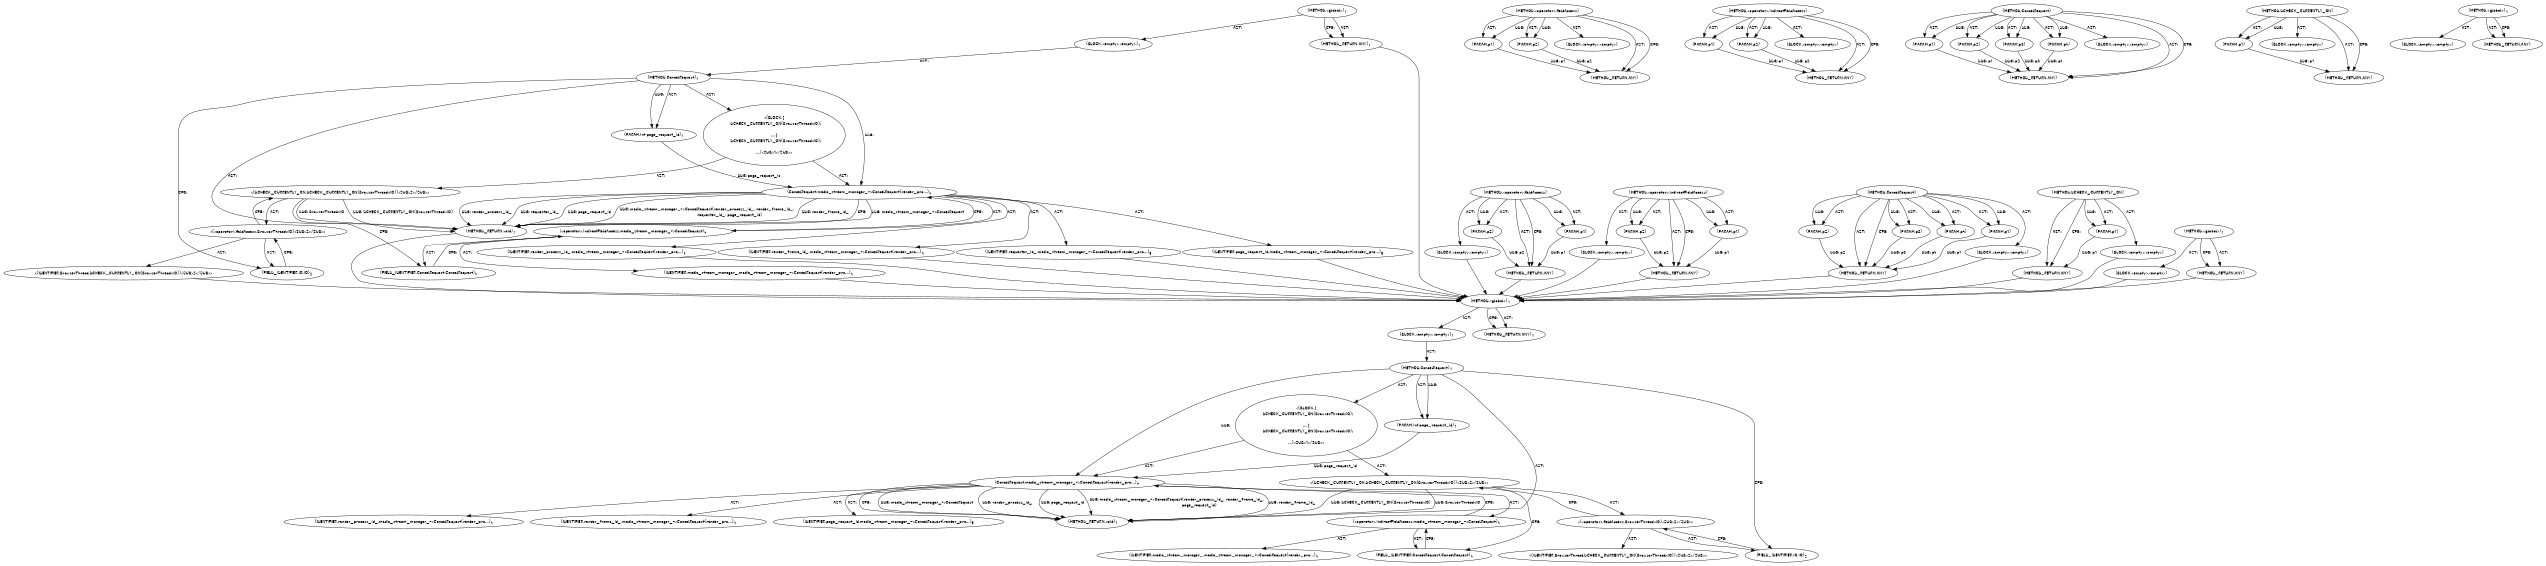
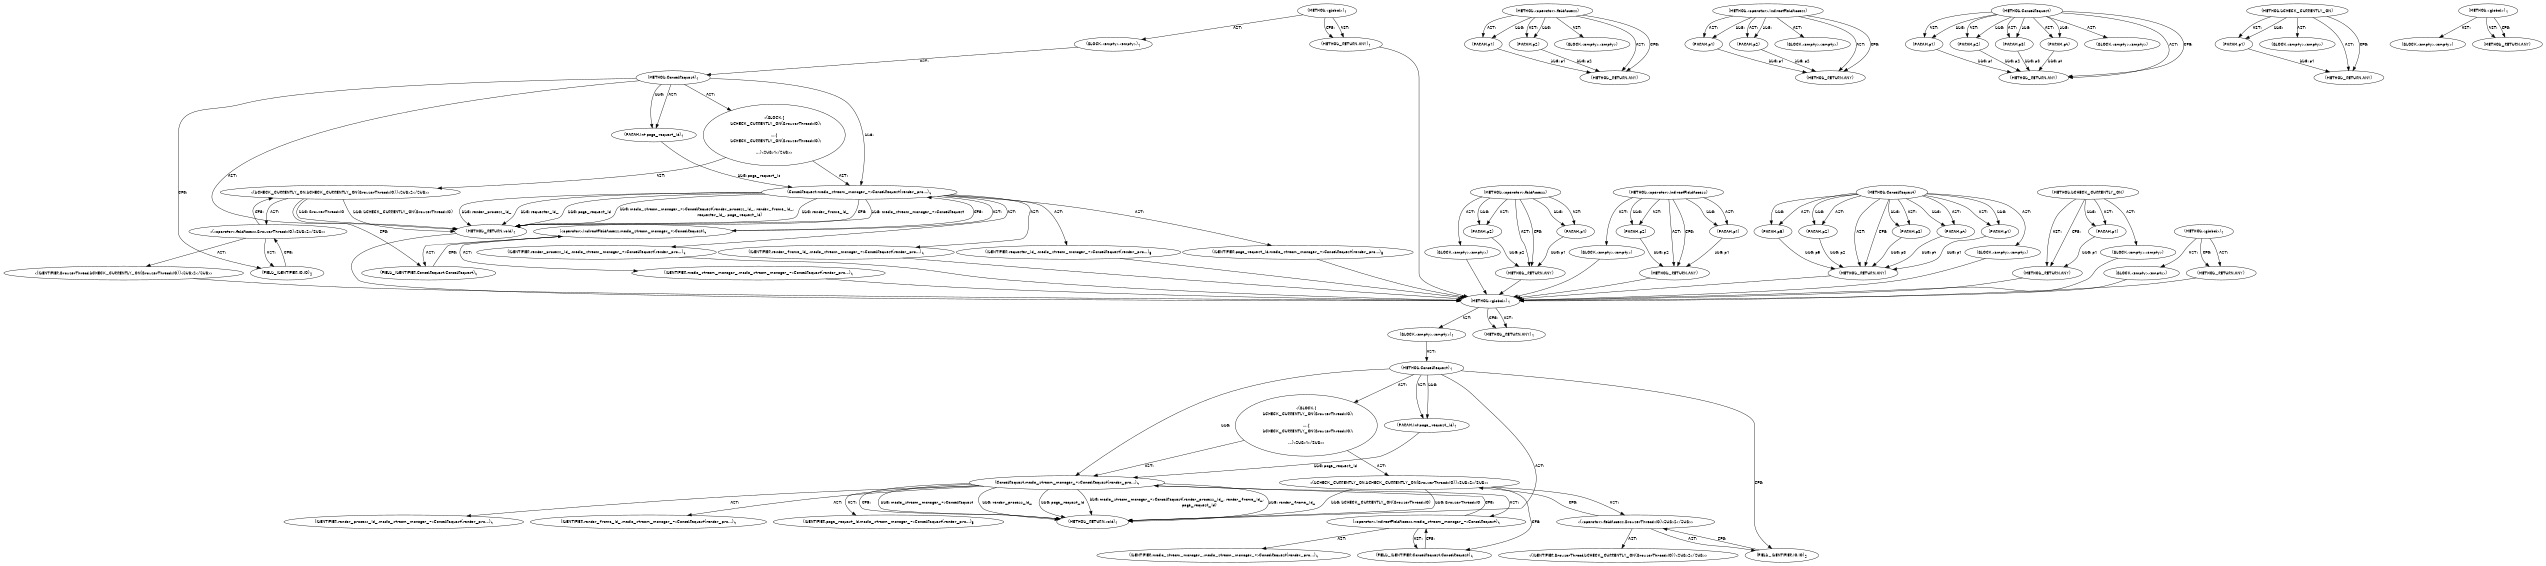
none -> (1773, 232)
